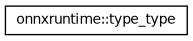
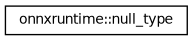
(96, 20) -> (96, 20)
